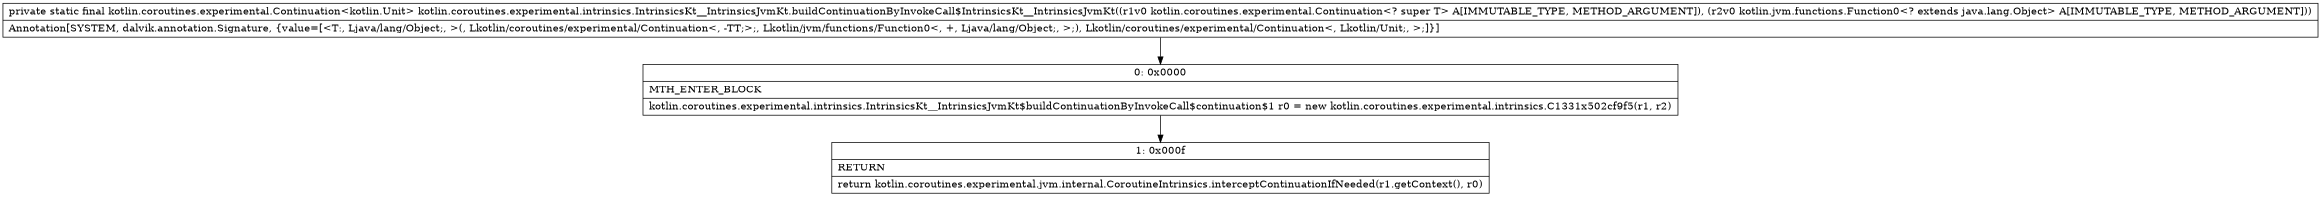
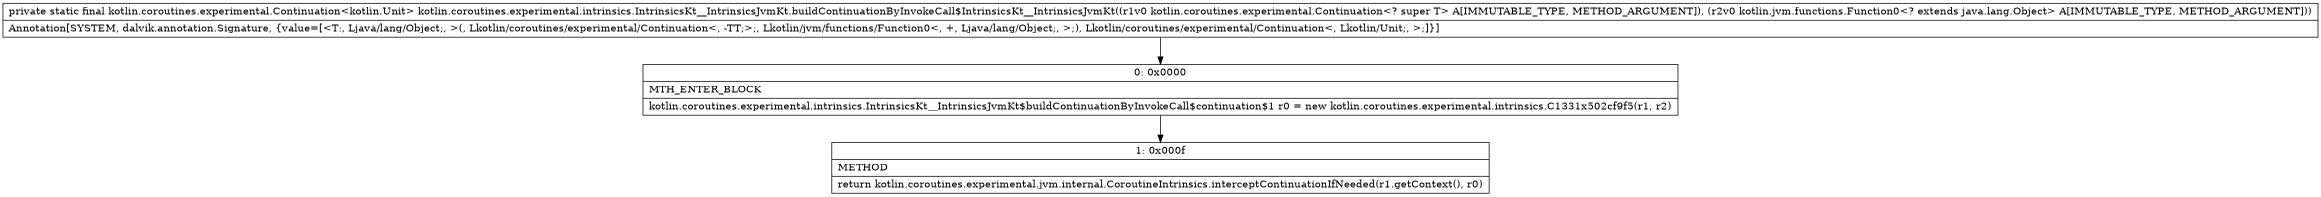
(862, 167) -> (863, 167)
